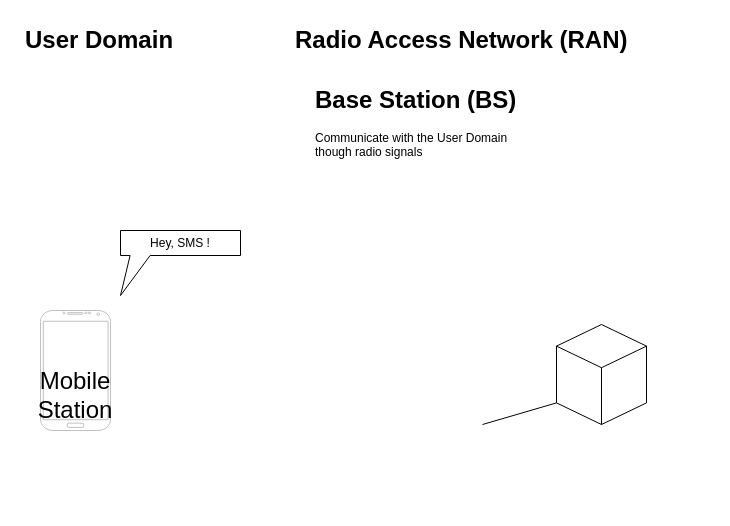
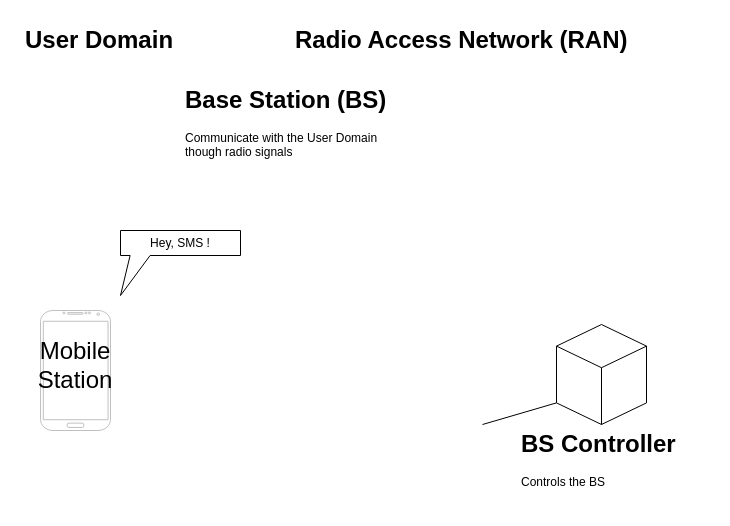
(431, 121) -> (301, 121)
(76, 396) -> (76, 366)
none -> (613, 465)
